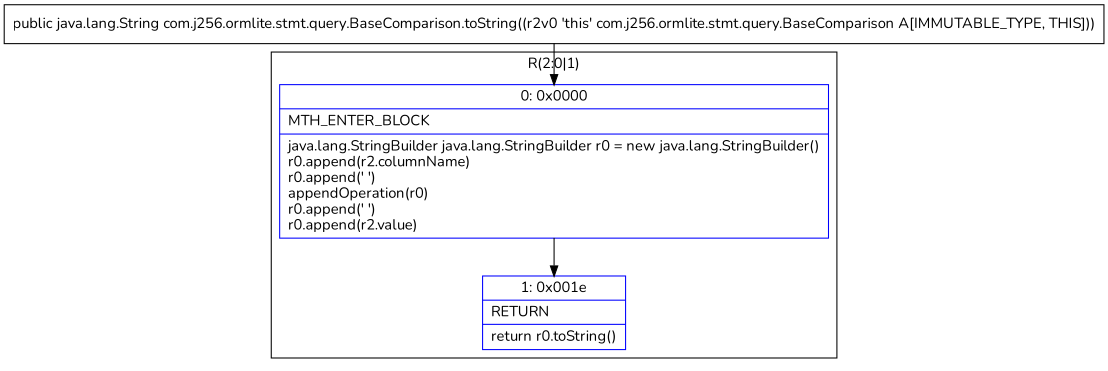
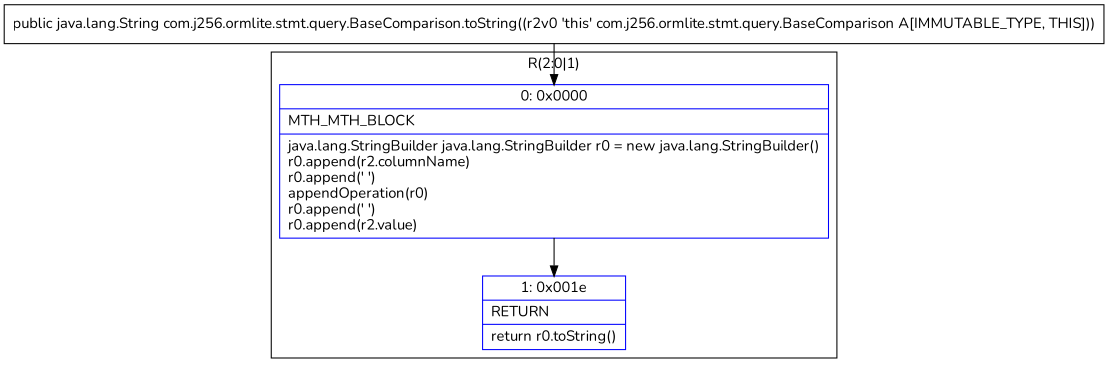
(360, 121) -> (352, 121)
